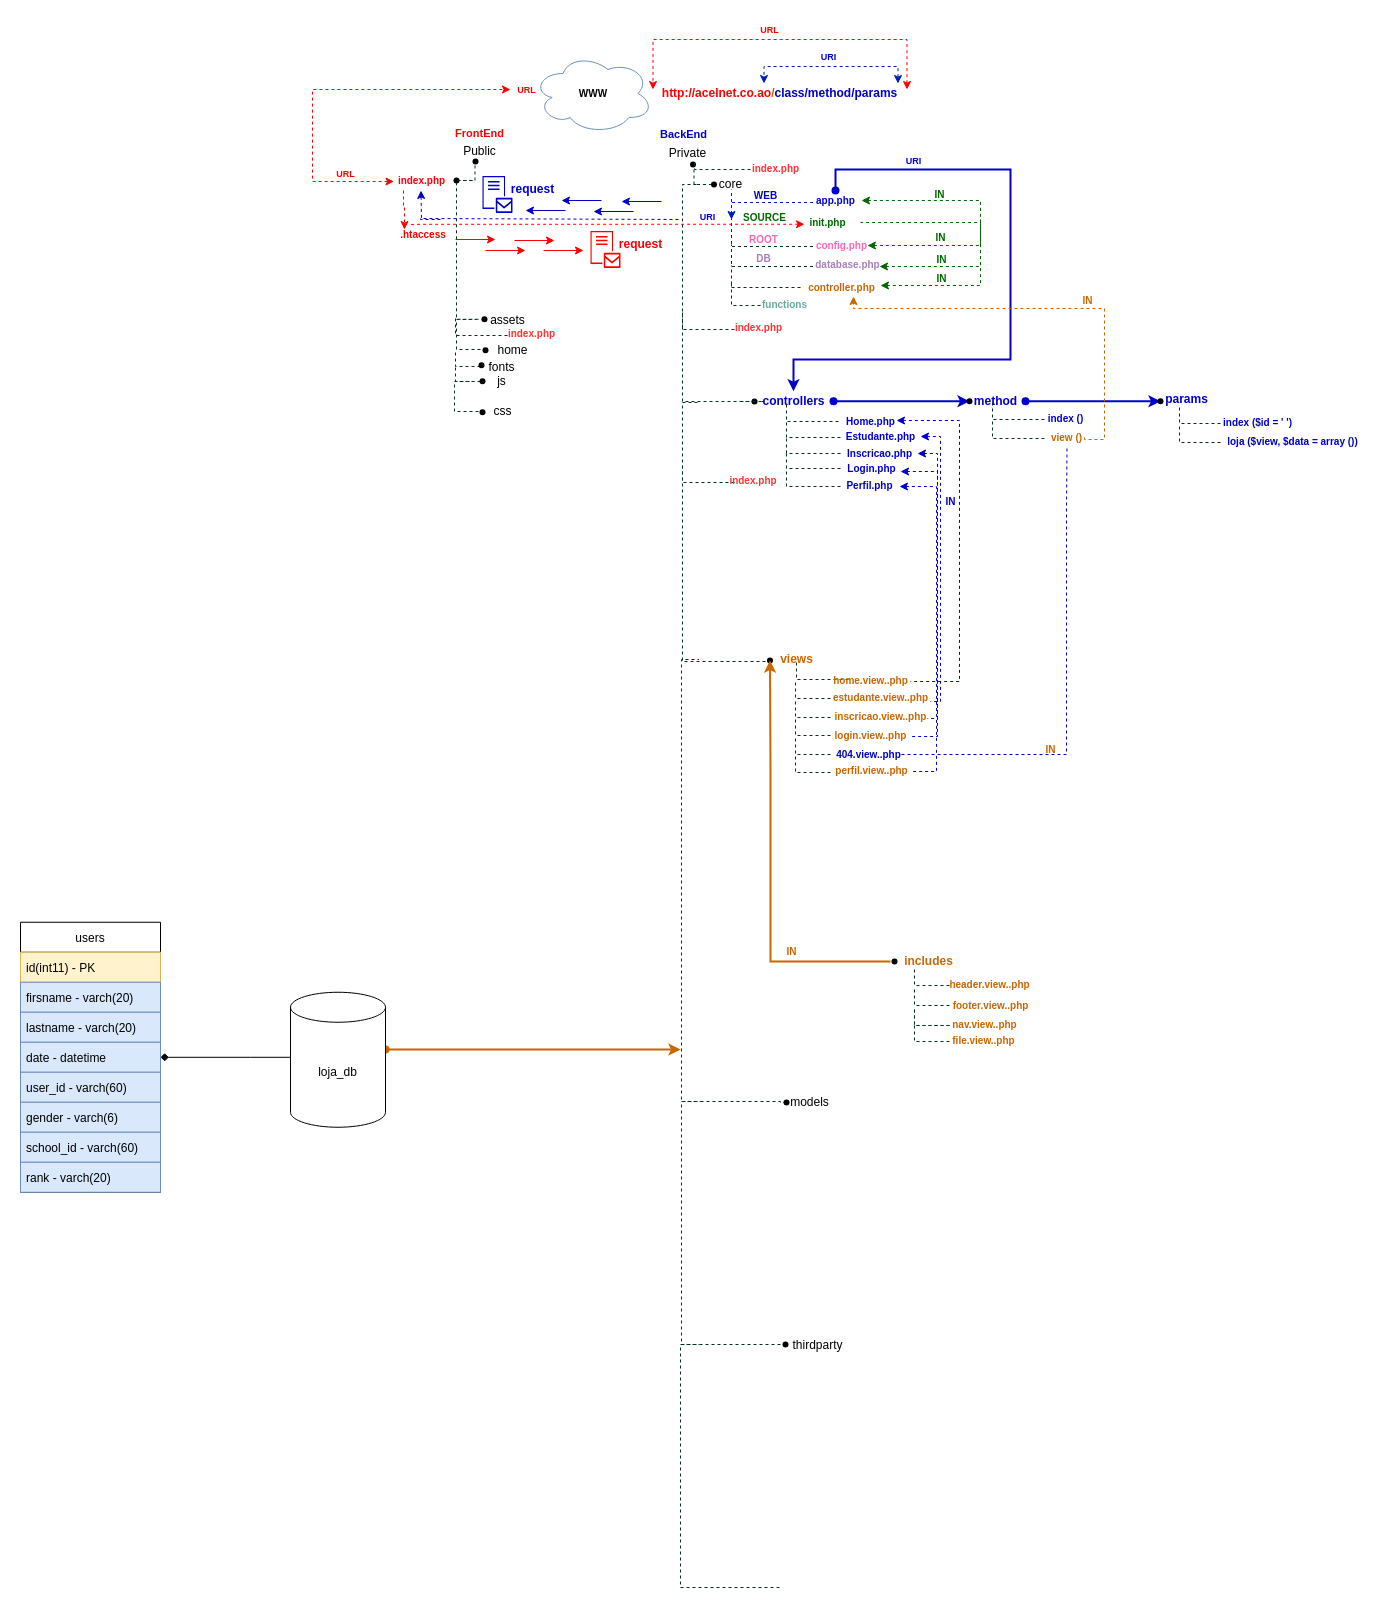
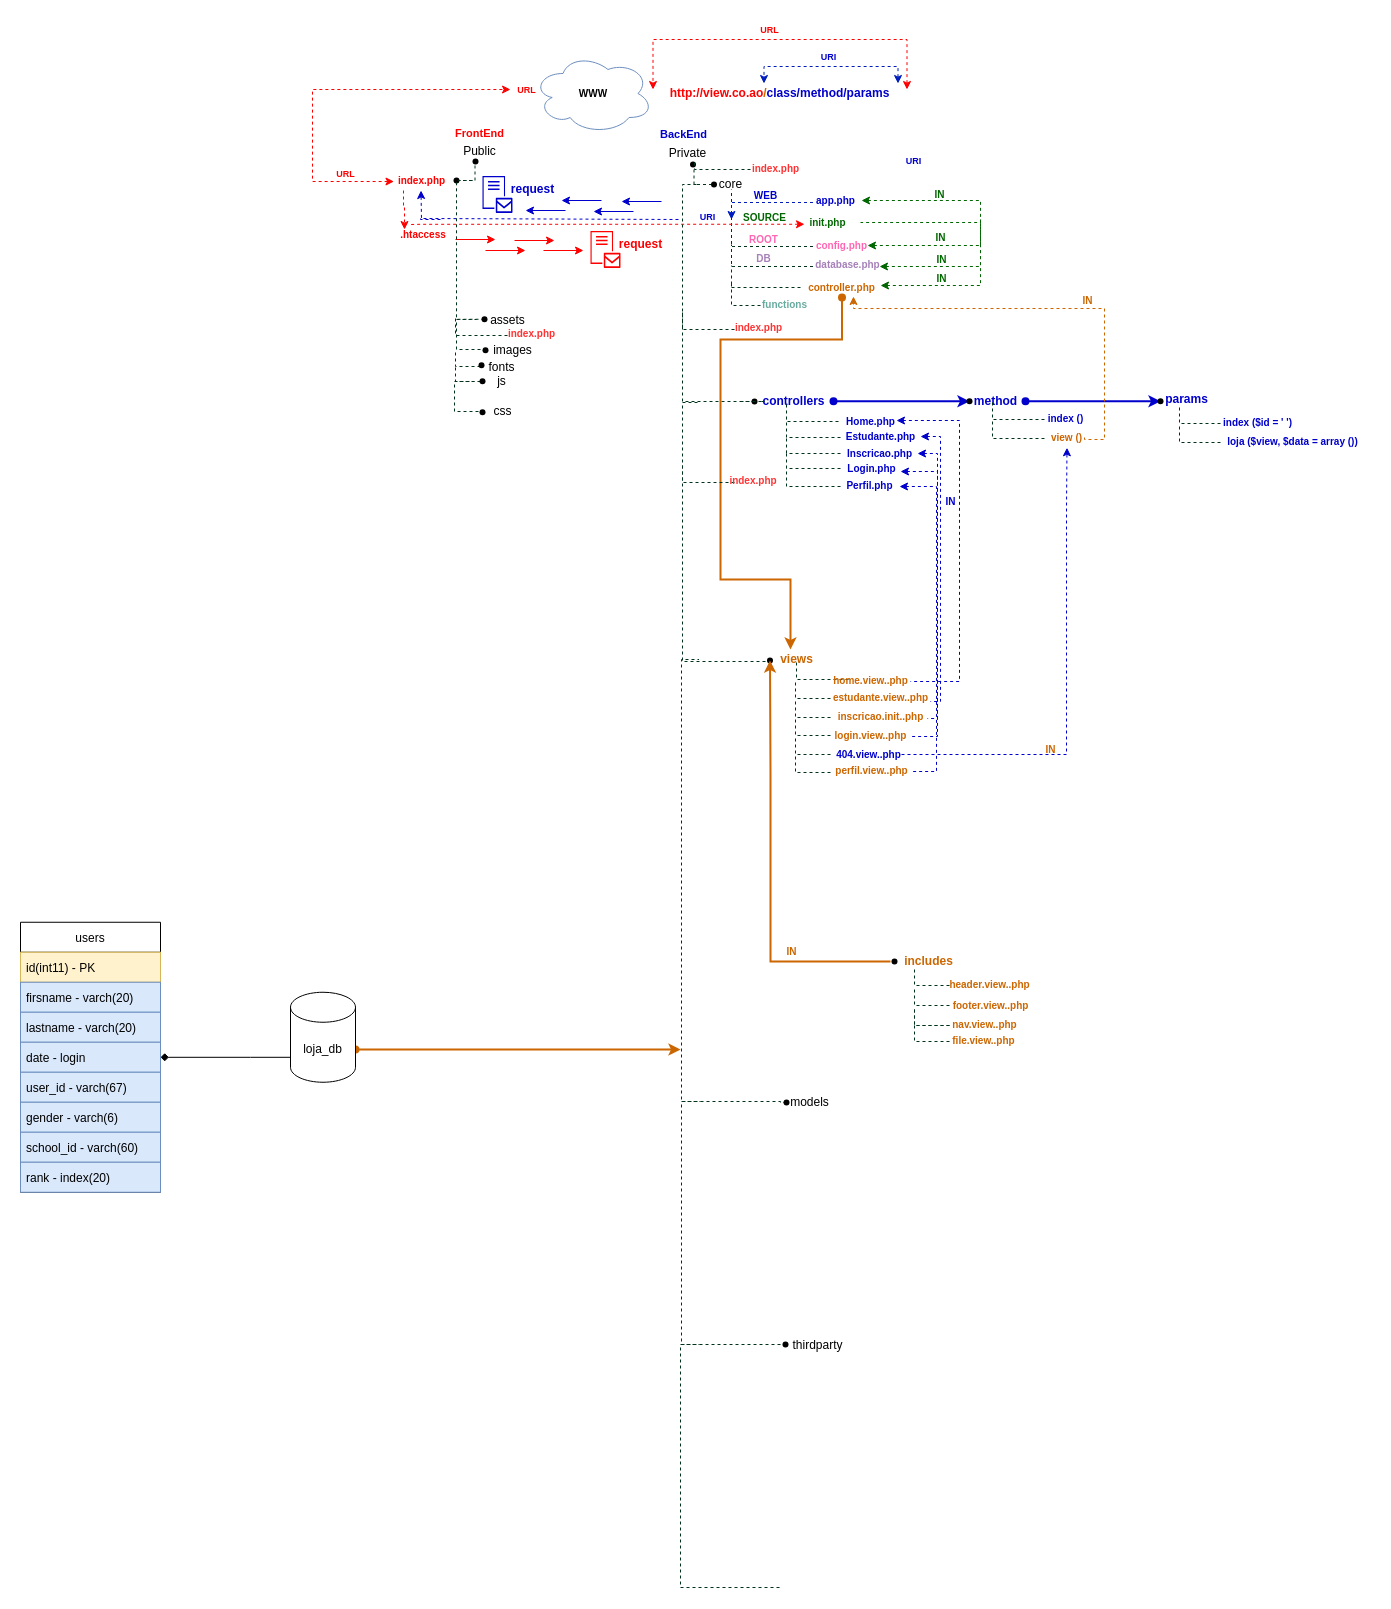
(780, 94) -> (780, 94)
(1011, 289) -> none
(513, 351) -> (513, 351)
none -> (721, 445)
(1067, 453) -> (1067, 456)
(881, 717) -> (881, 717)
(72, 1058) -> (60, 1058)
(338, 1060) -> (323, 1037)
(85, 1088) -> (85, 1088)
(77, 1178) -> (75, 1178)
